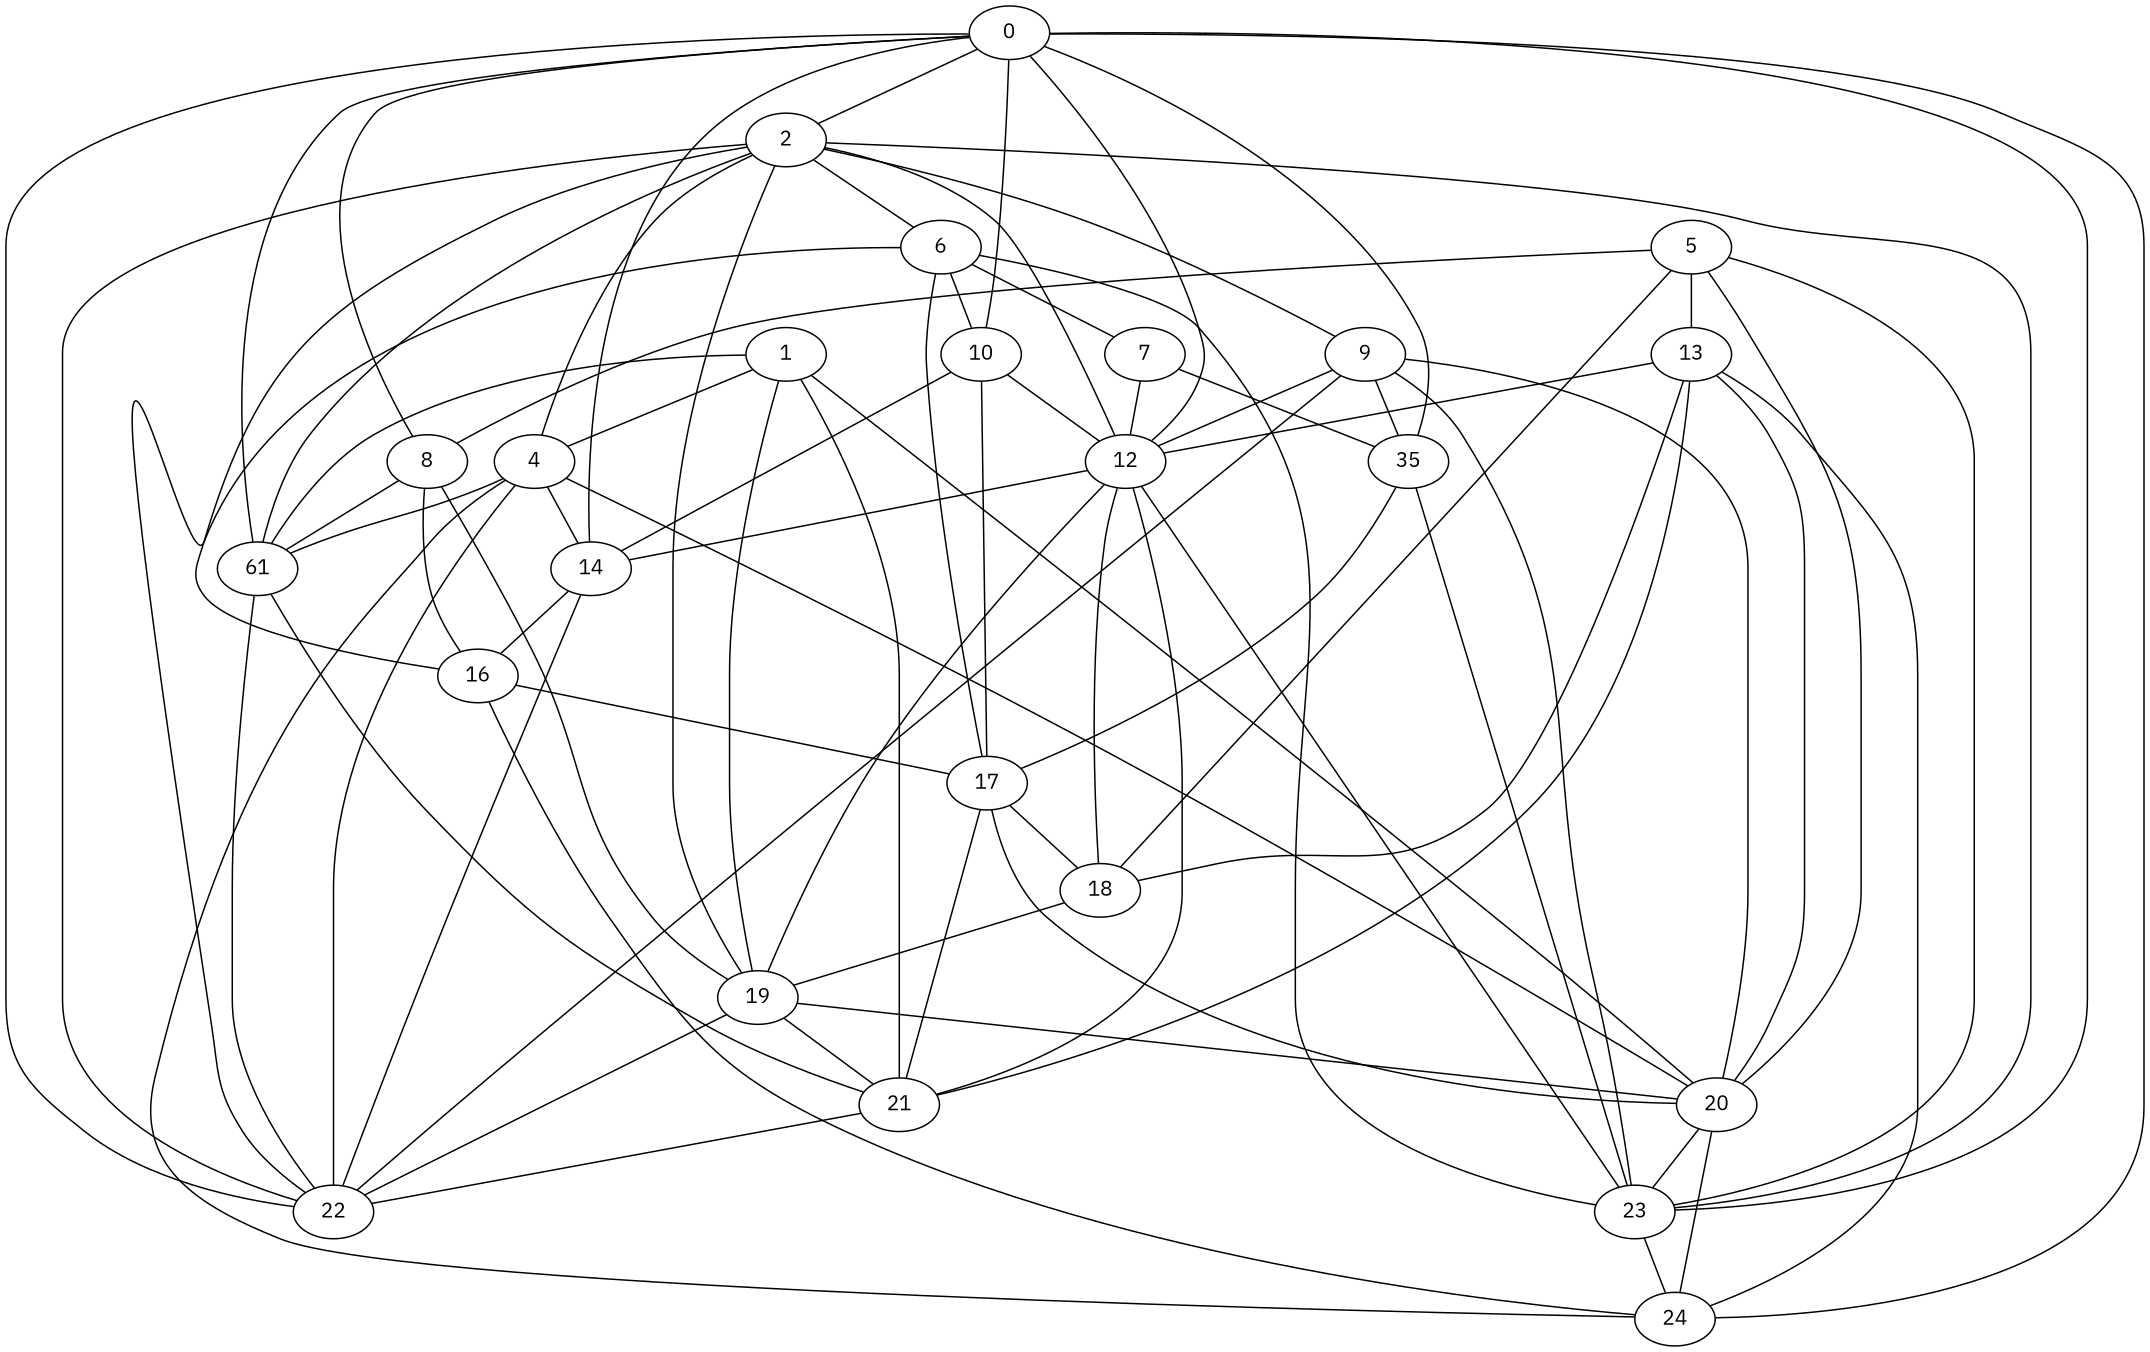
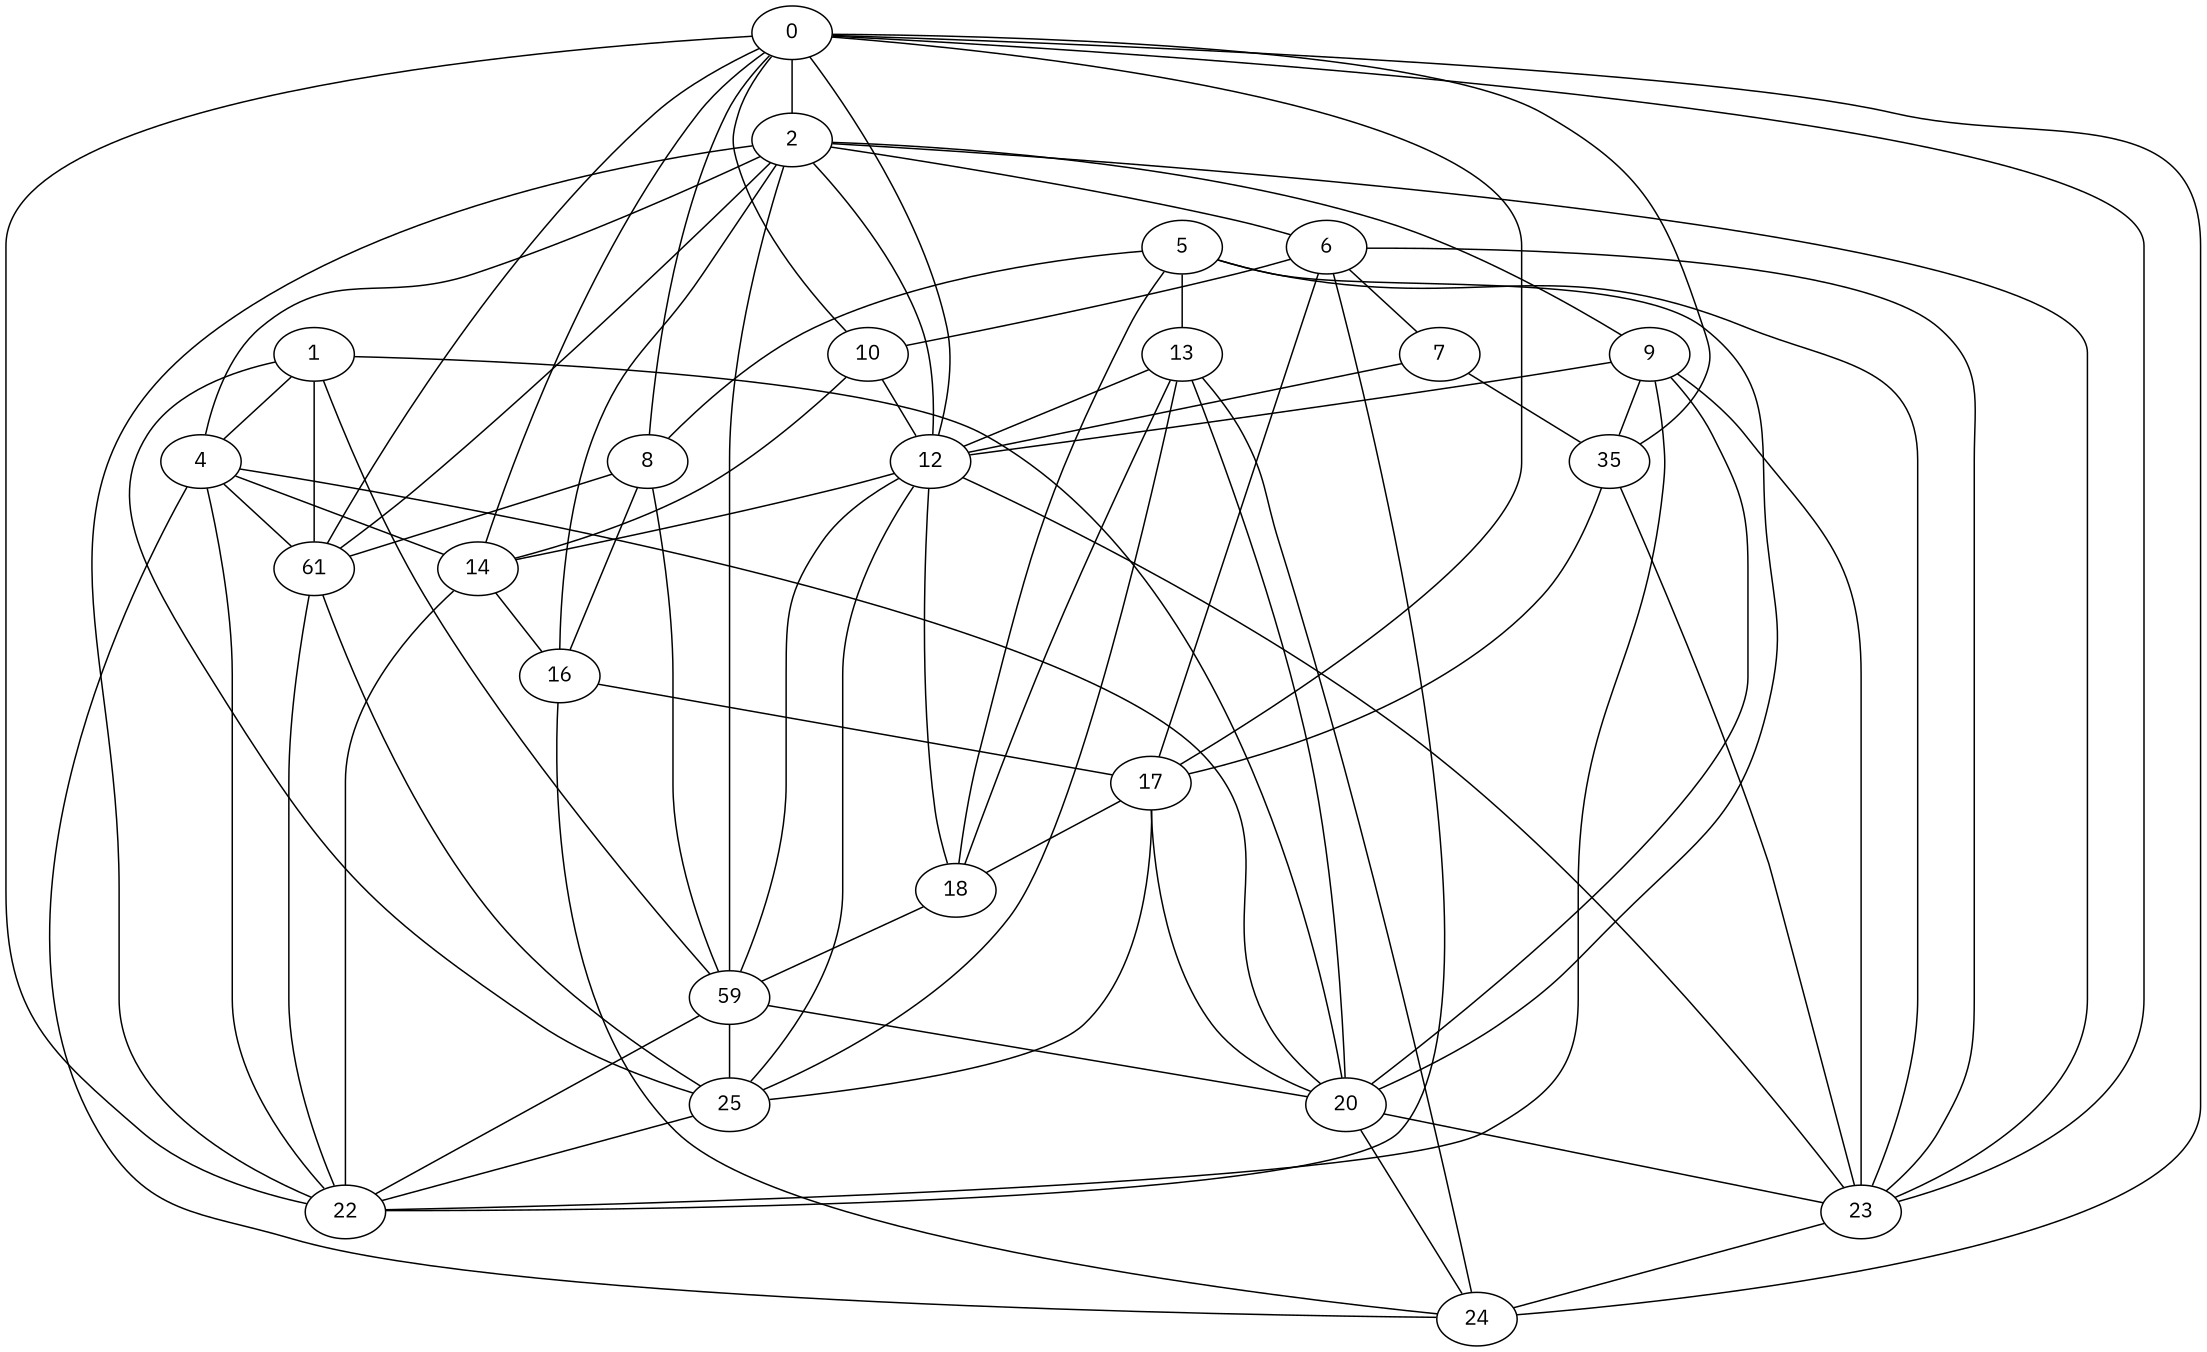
(984, 569) -> (1508, 216)
(758, 998) -> (730, 998)
(899, 1105) -> (730, 1105)
